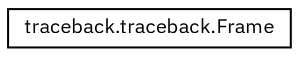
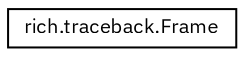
(149, 28) -> (122, 28)
